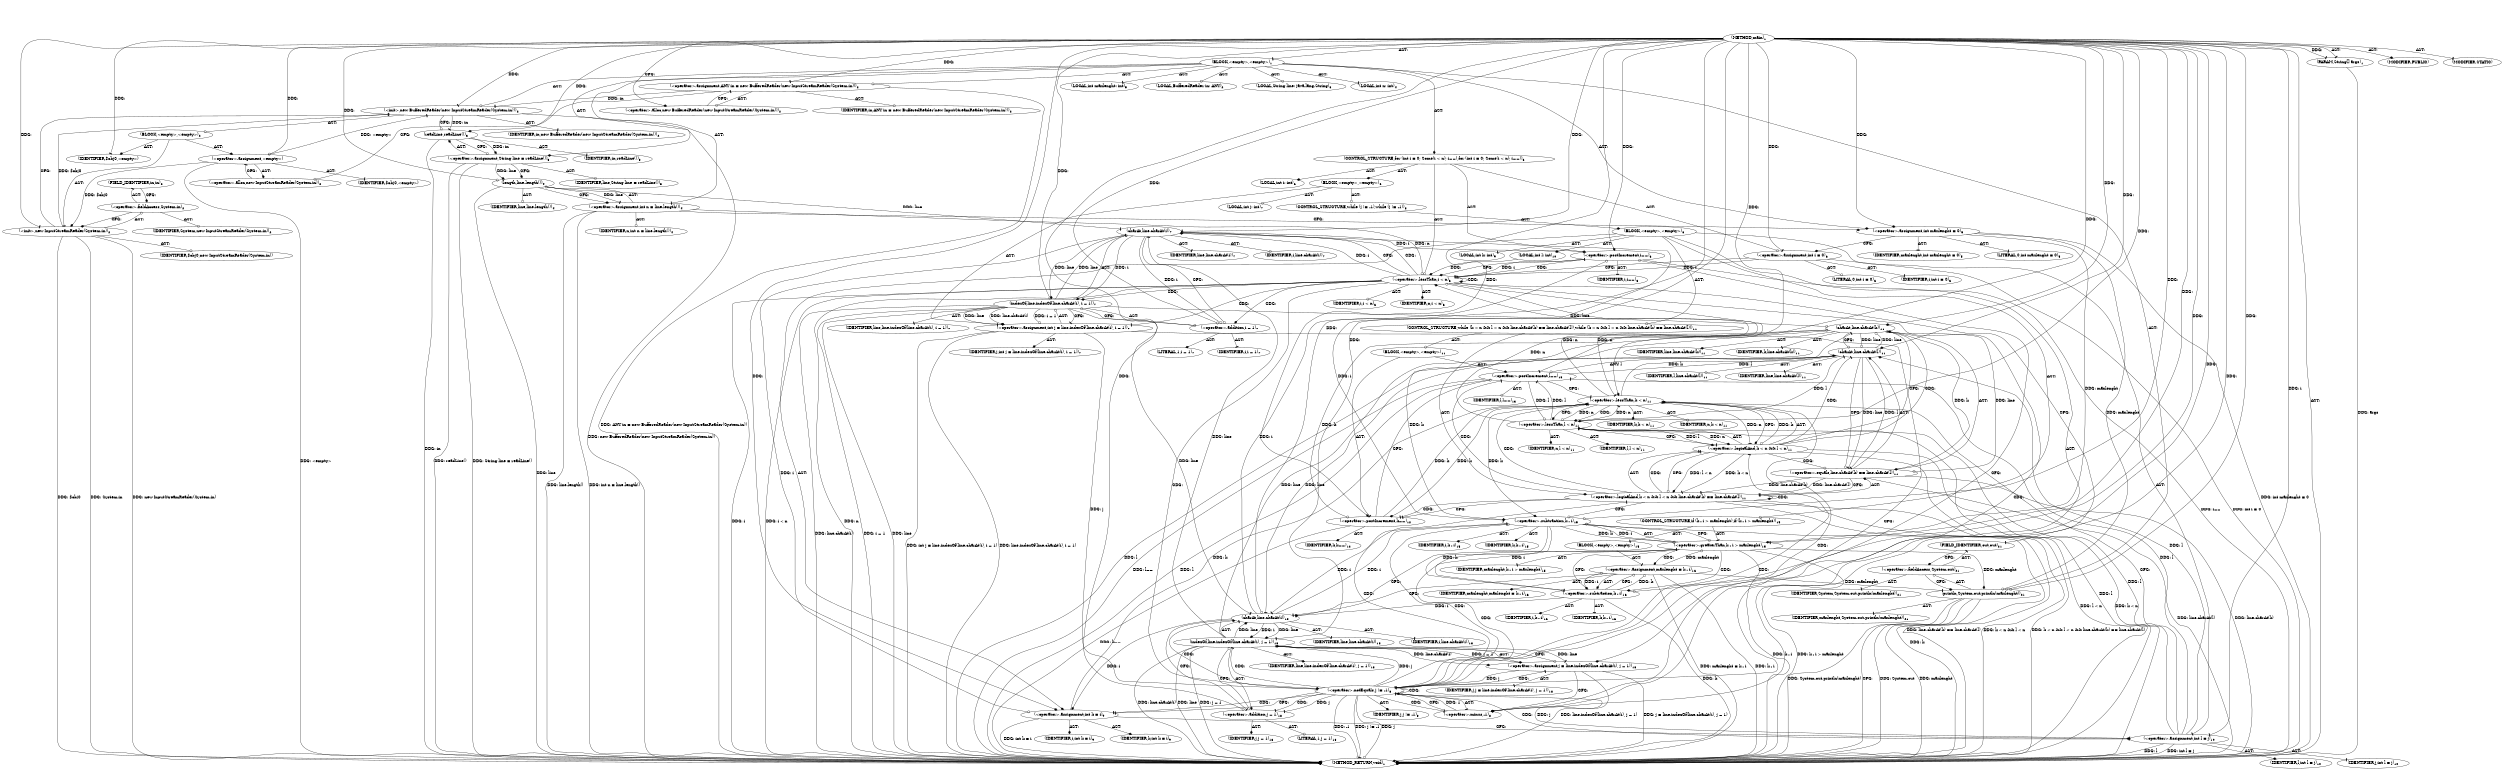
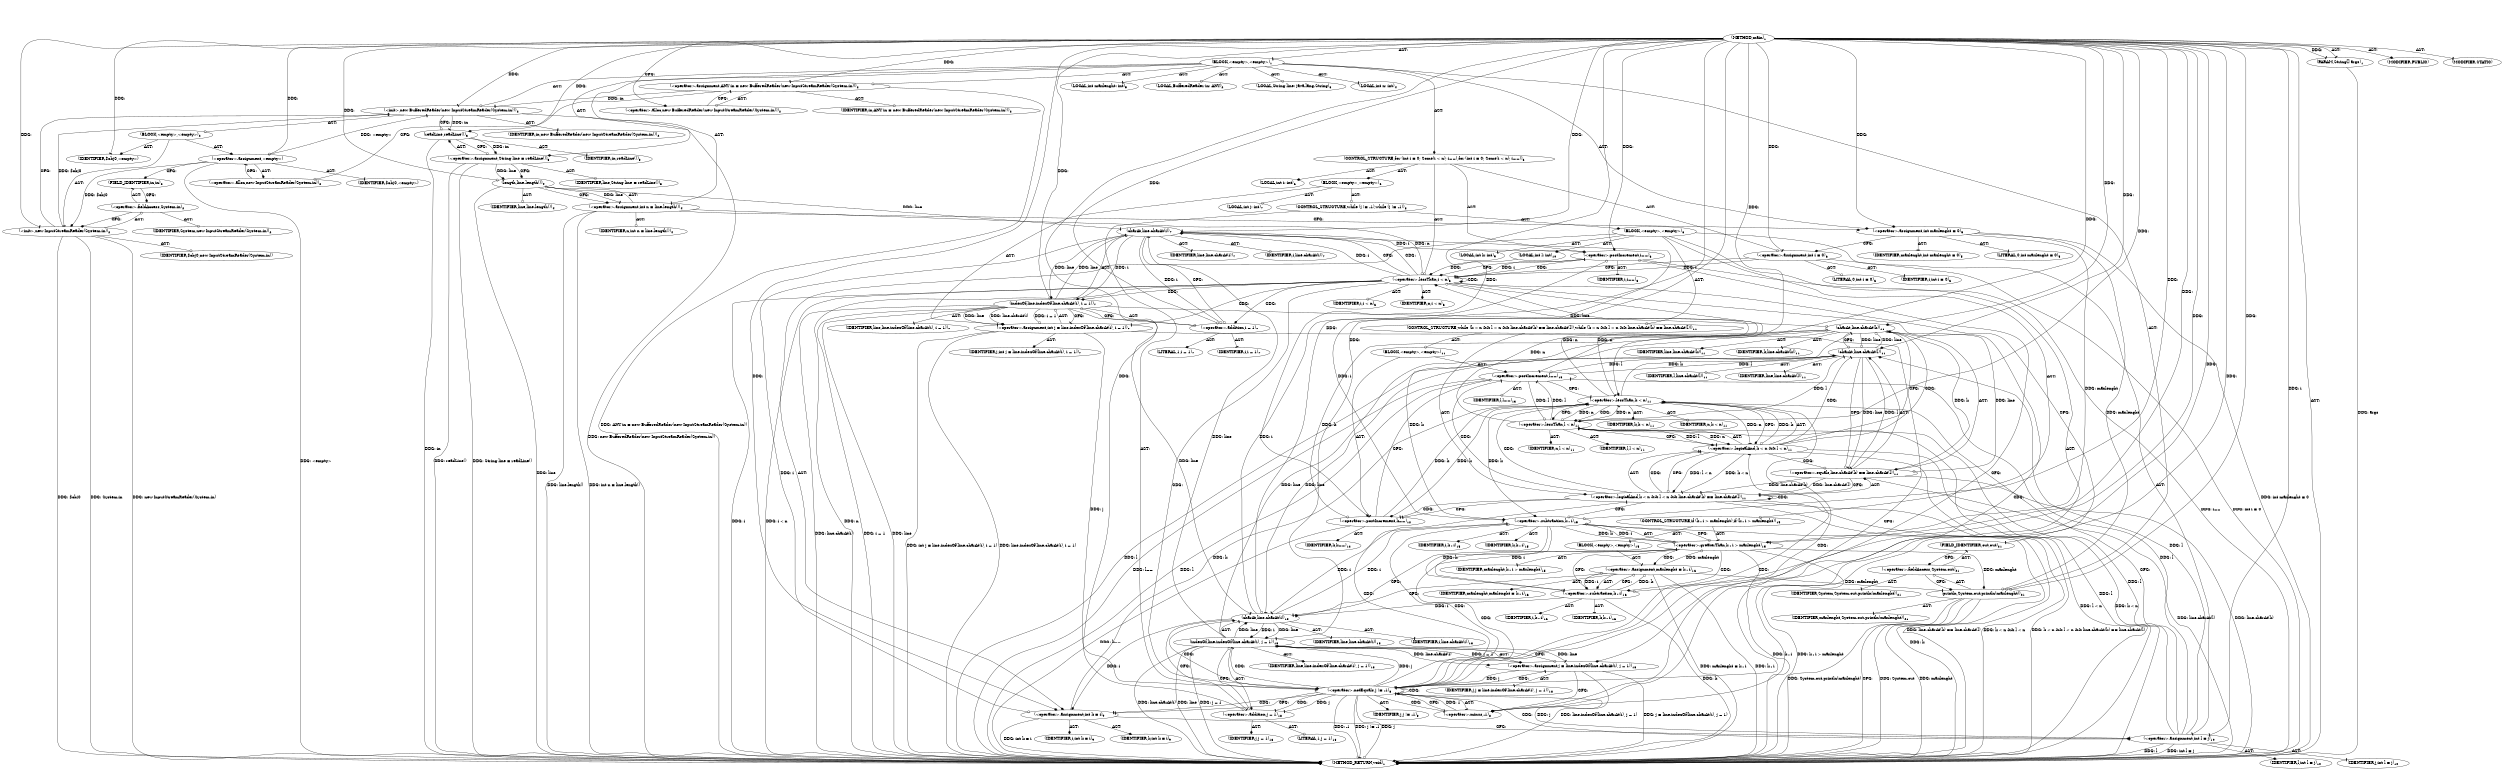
none -> (176, 167)
(1616, 365) -> (1616, 365)
none -> (1141, 408)
